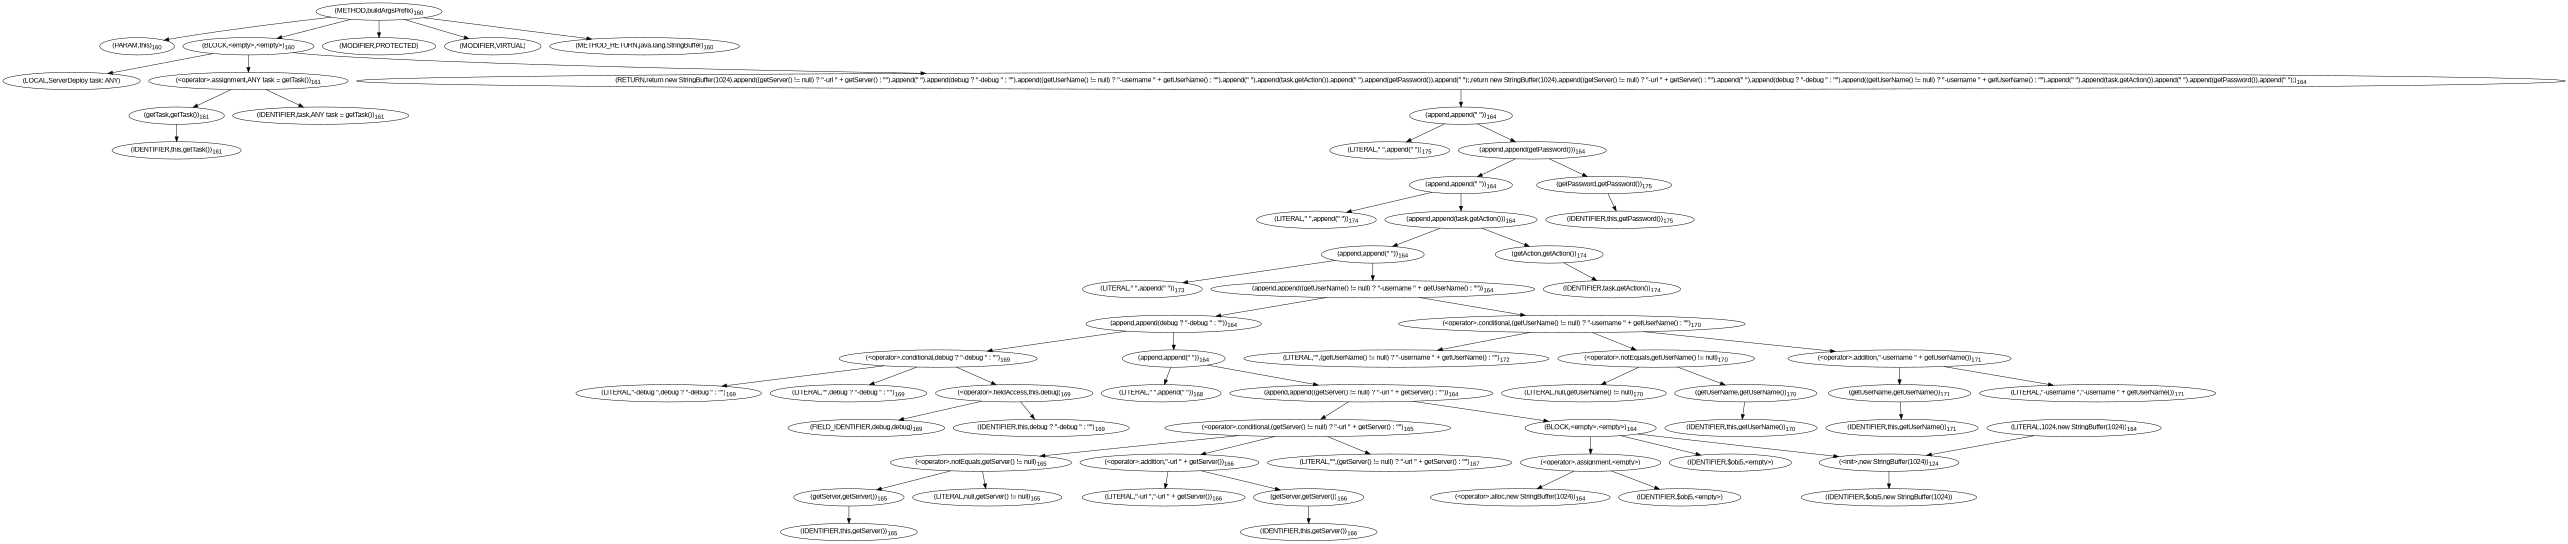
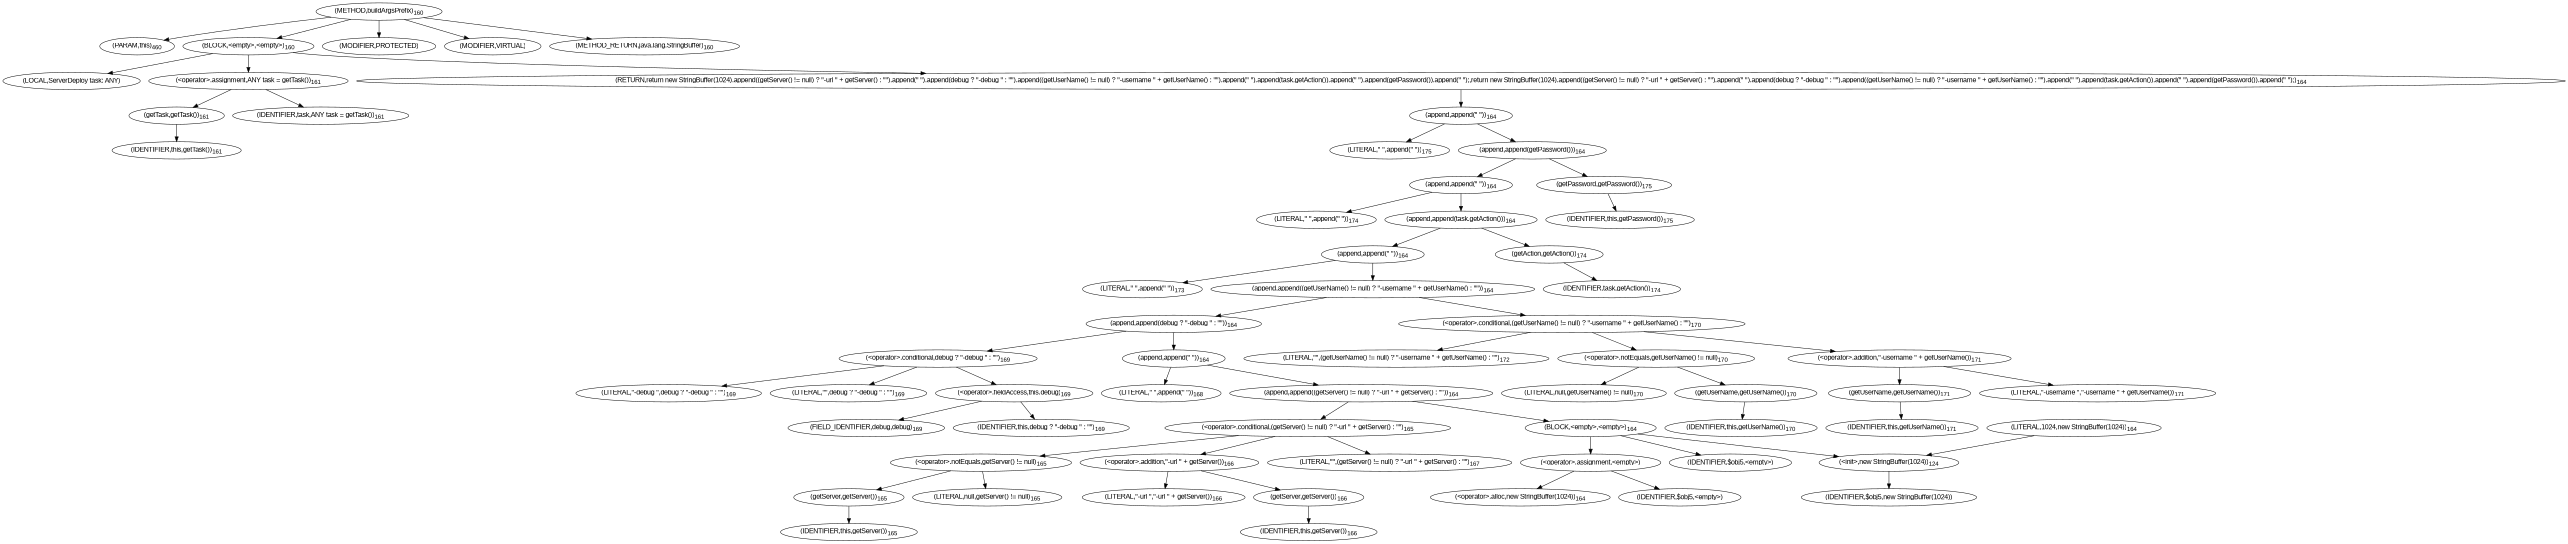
(157, 46) -> (157, 46)
